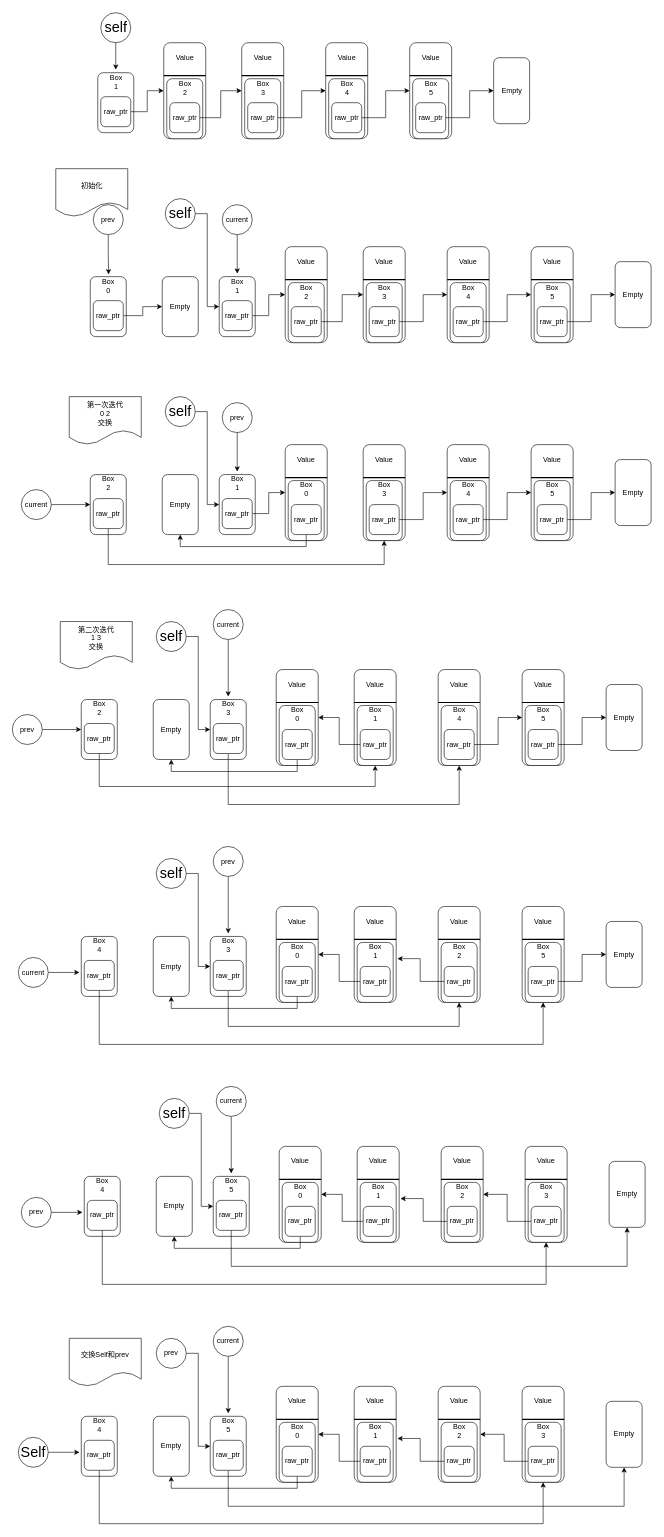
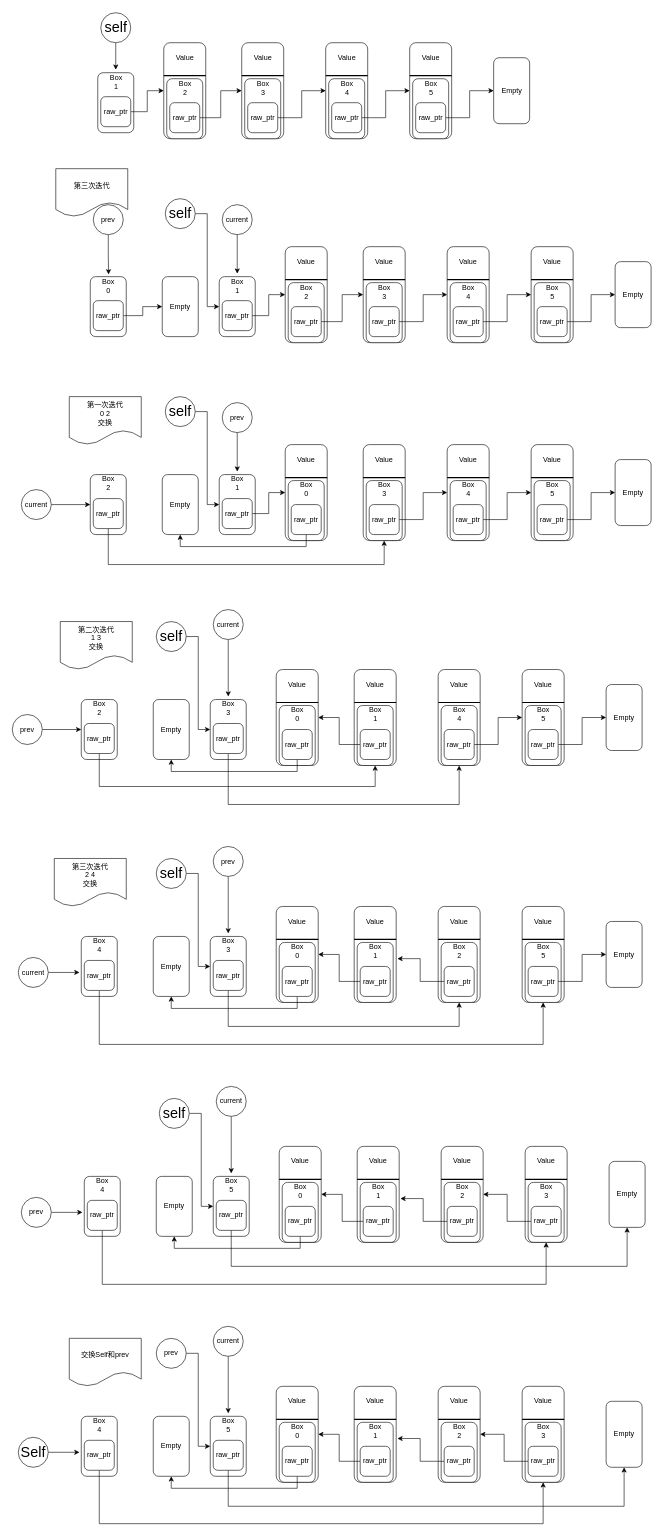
(92, 185) -> (92, 185)
none -> (90, 882)
